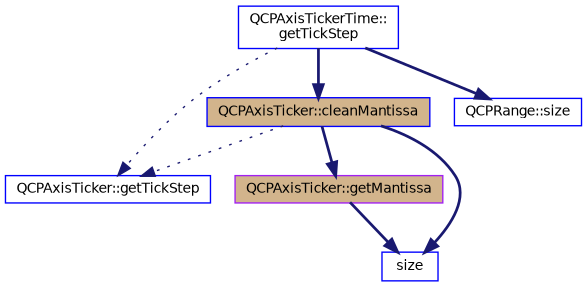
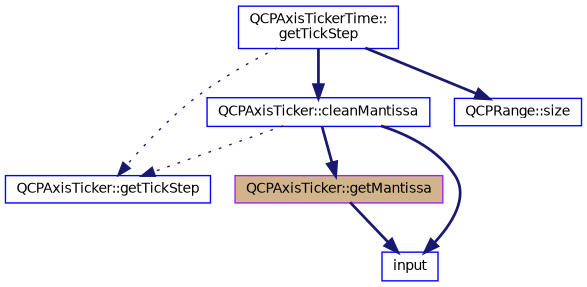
(318, 112) -> (318, 112)
(410, 266) -> (410, 266)
